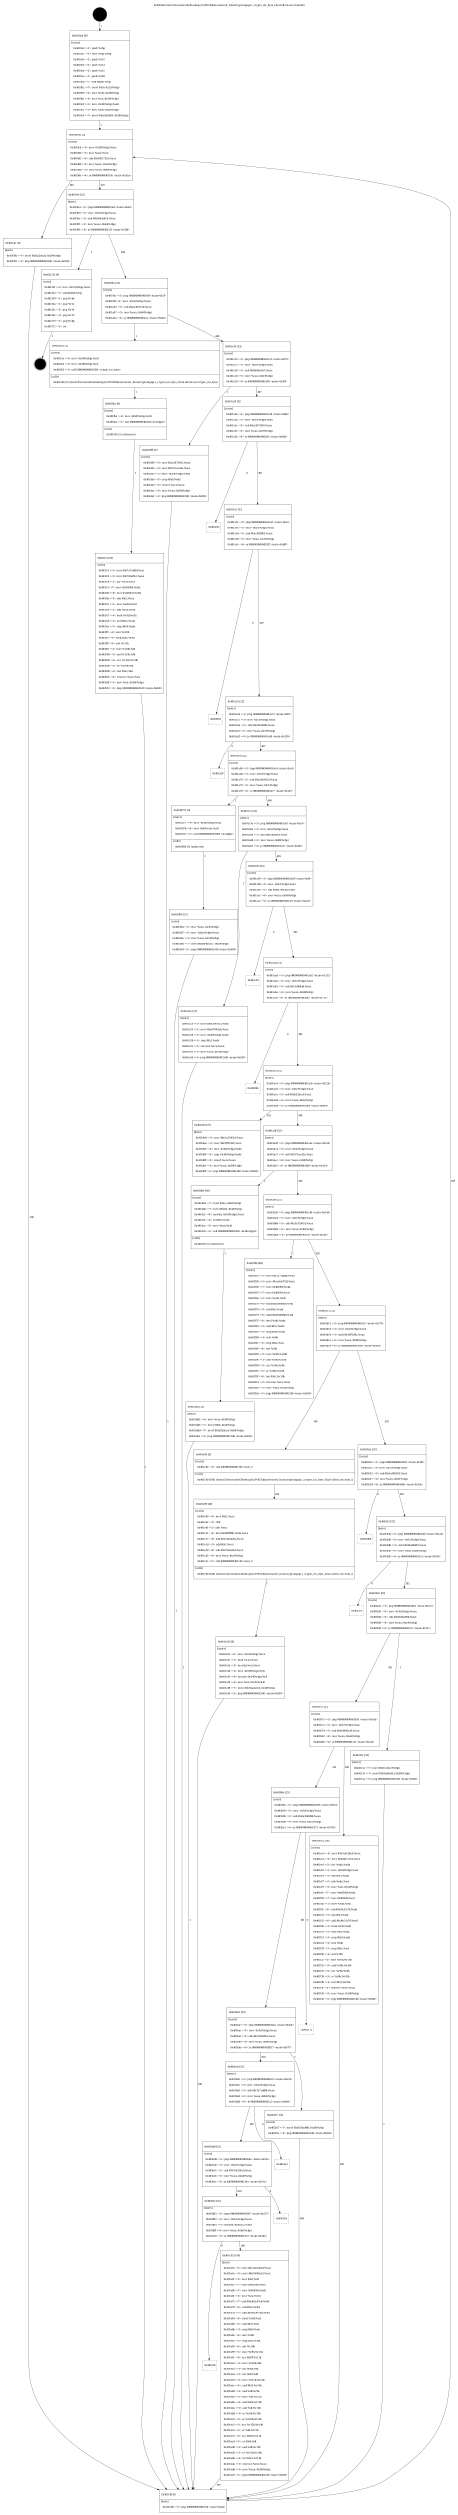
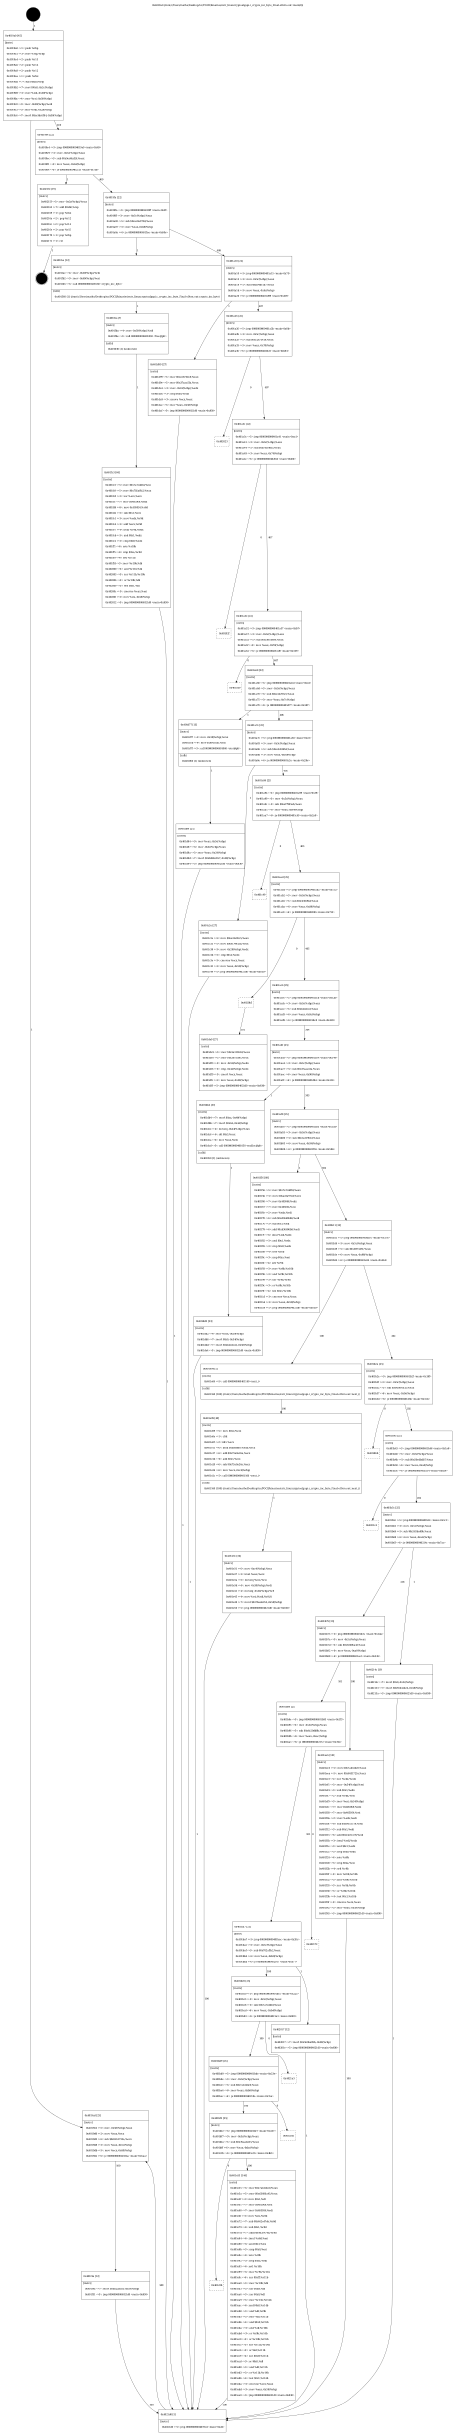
(100, 184) -> (56, 124)
(266, 1115) -> (242, 1020)
(301, 2219) -> (306, 2136)
